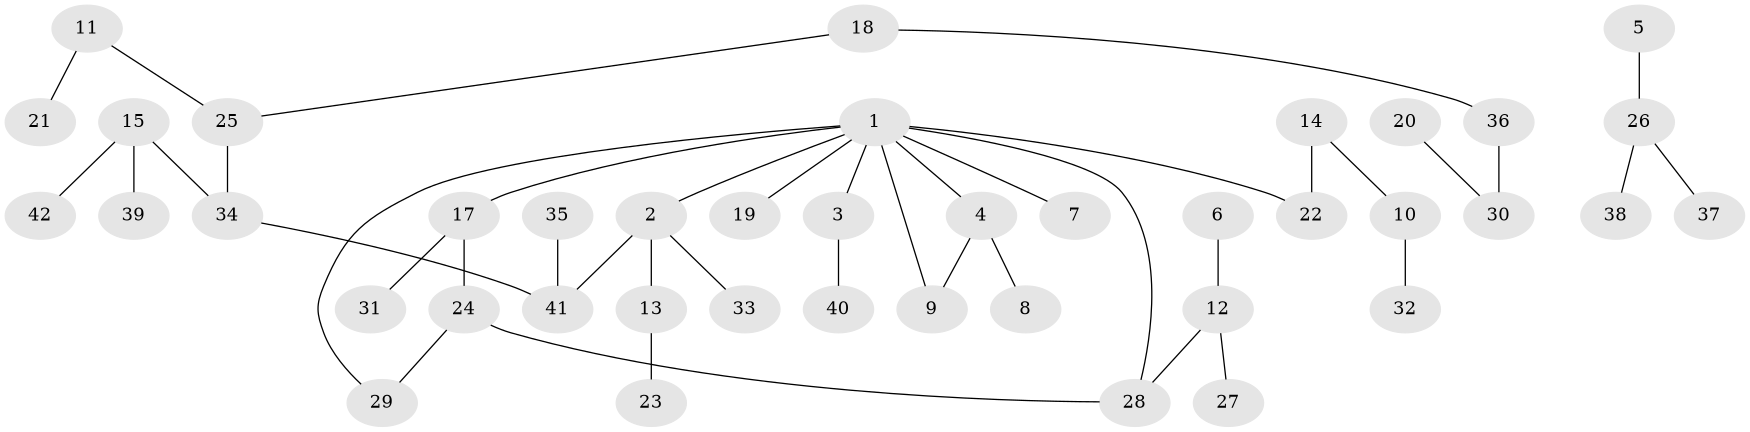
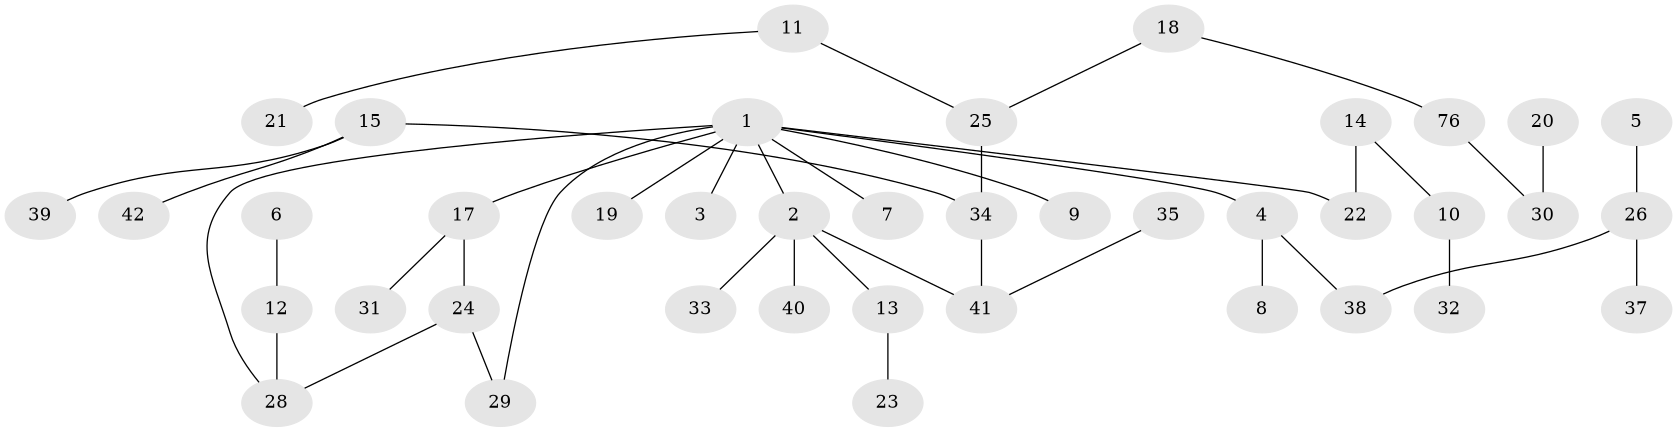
(1499, 122) -> (1449, 122)
(838, 263) -> (794, 263)
(957, 263) -> (1309, 262)
(1228, 403) -> none
